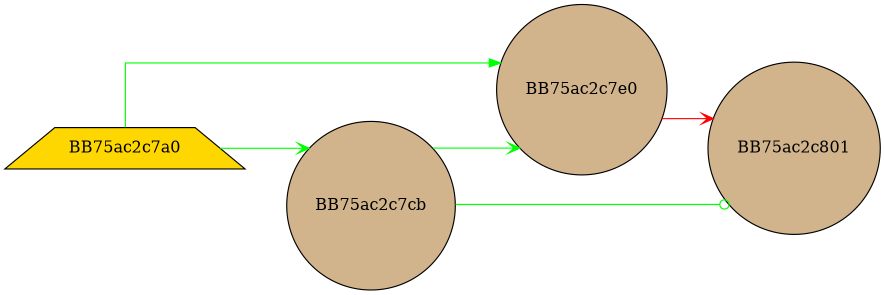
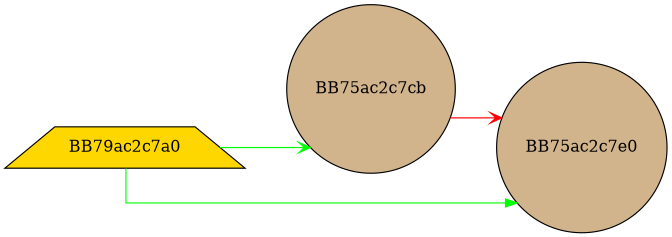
(125, 148) -> (125, 148)
(471, 148) -> (470, 118)
(794, 148) -> none
